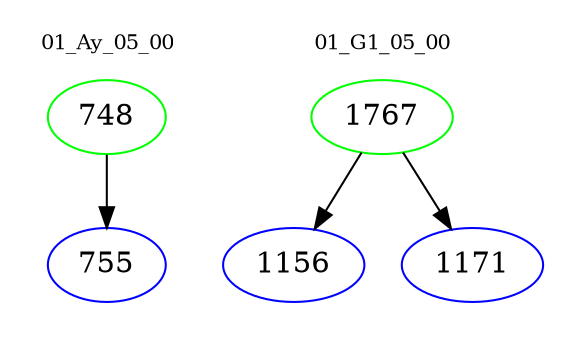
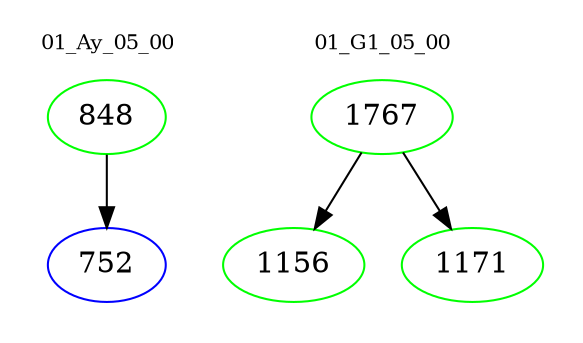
(107, 117) -> (107, 117)
(107, 265) -> (107, 265)
(294, 265) -> (294, 265)
(472, 265) -> (472, 265)
